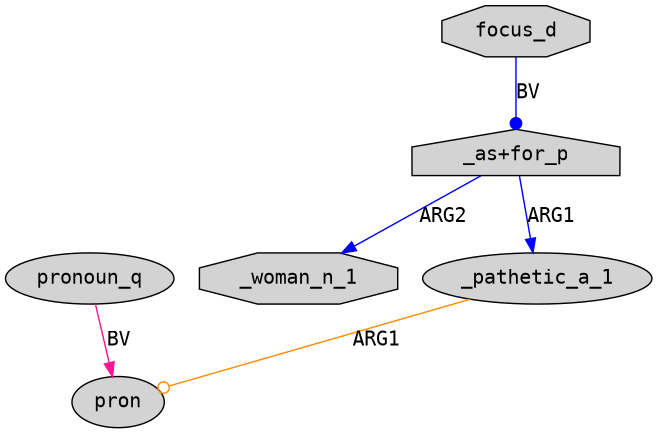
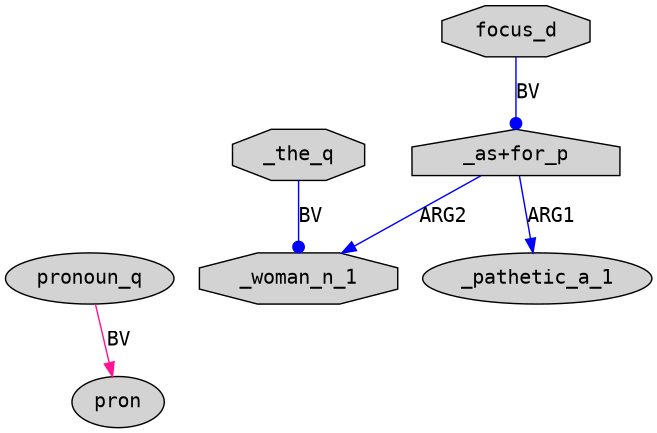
none -> (299, 155)
(320, 343) -> none
